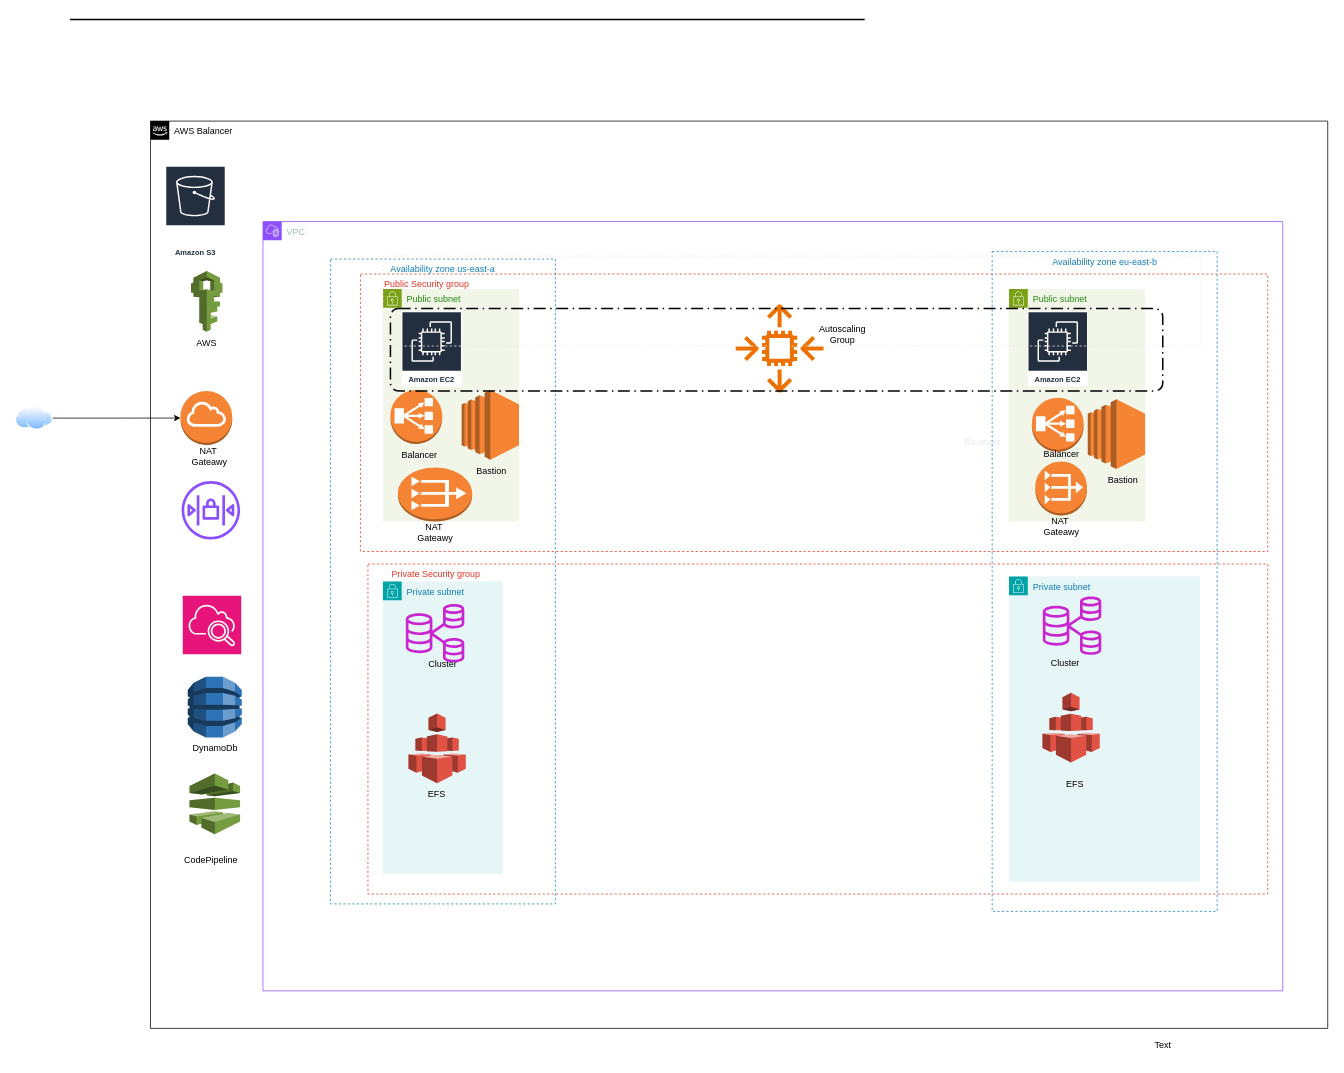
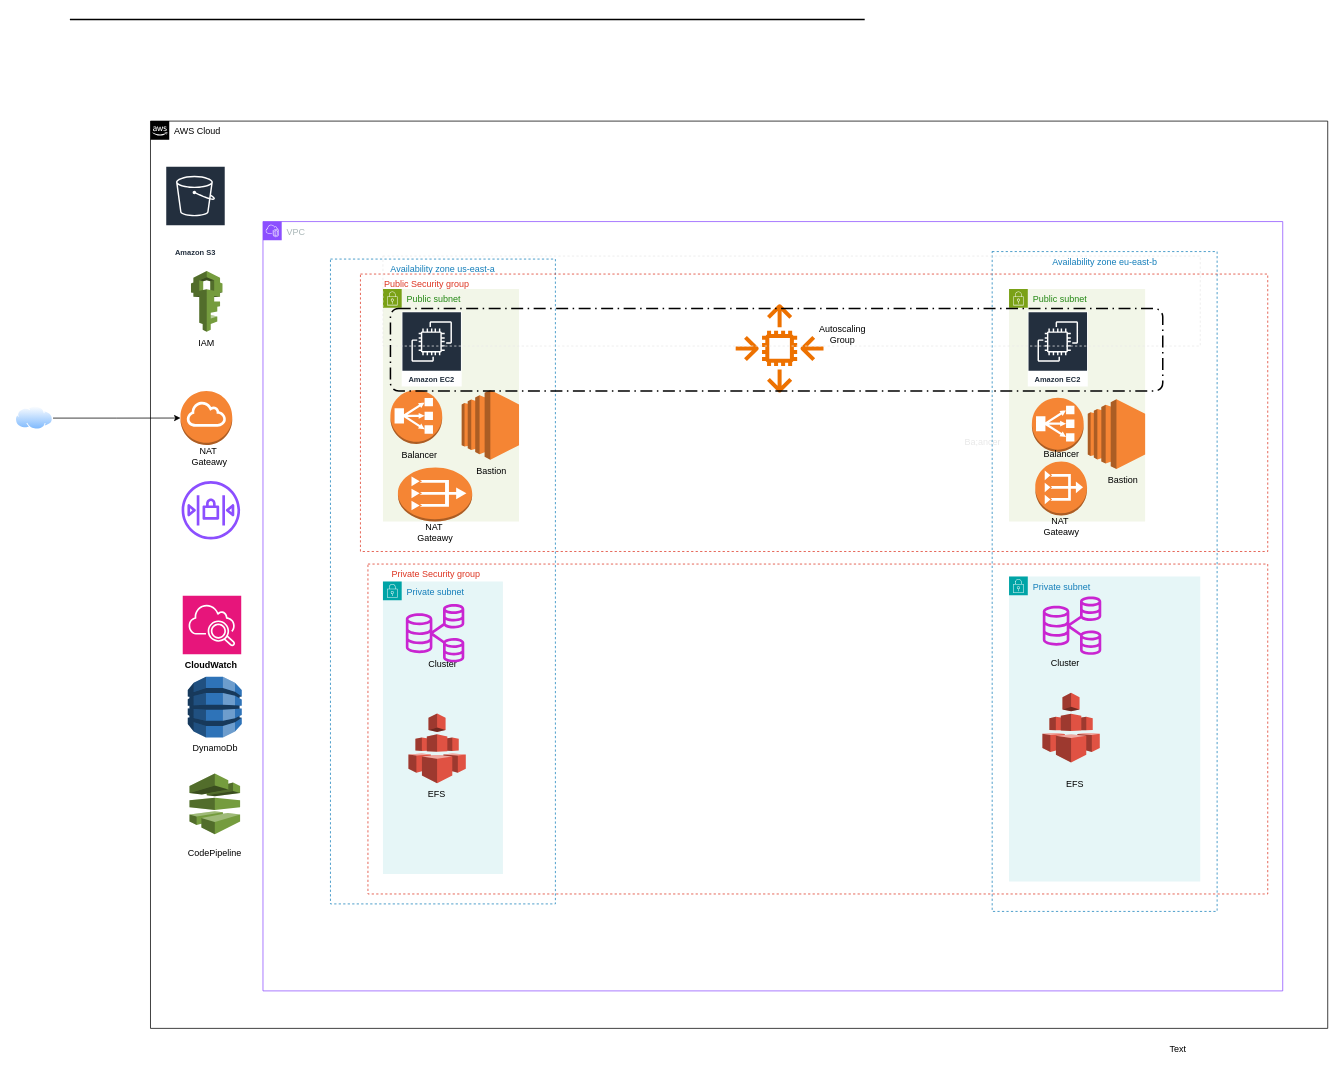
(202, 132) -> (195, 132)
(207, 343) -> (207, 343)
none -> (211, 666)
(211, 861) -> (215, 853)
(1163, 1046) -> (1178, 1050)
